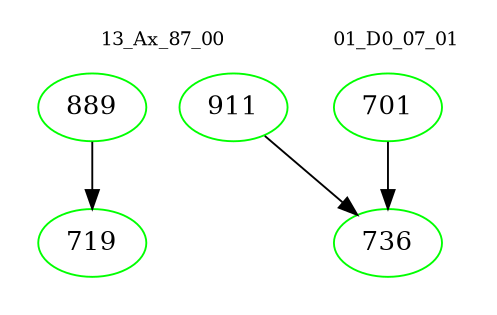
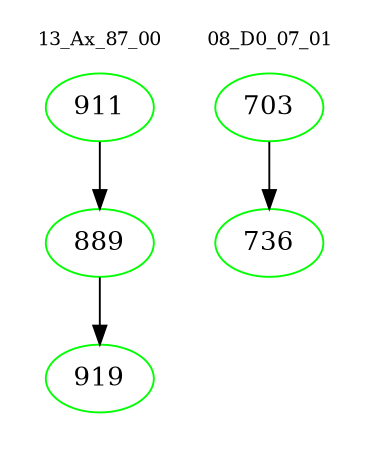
(396, 40) -> (270, 40)
(388, 107) -> (269, 107)
(290, 157) -> (100, 166)
(92, 243) -> (100, 379)
